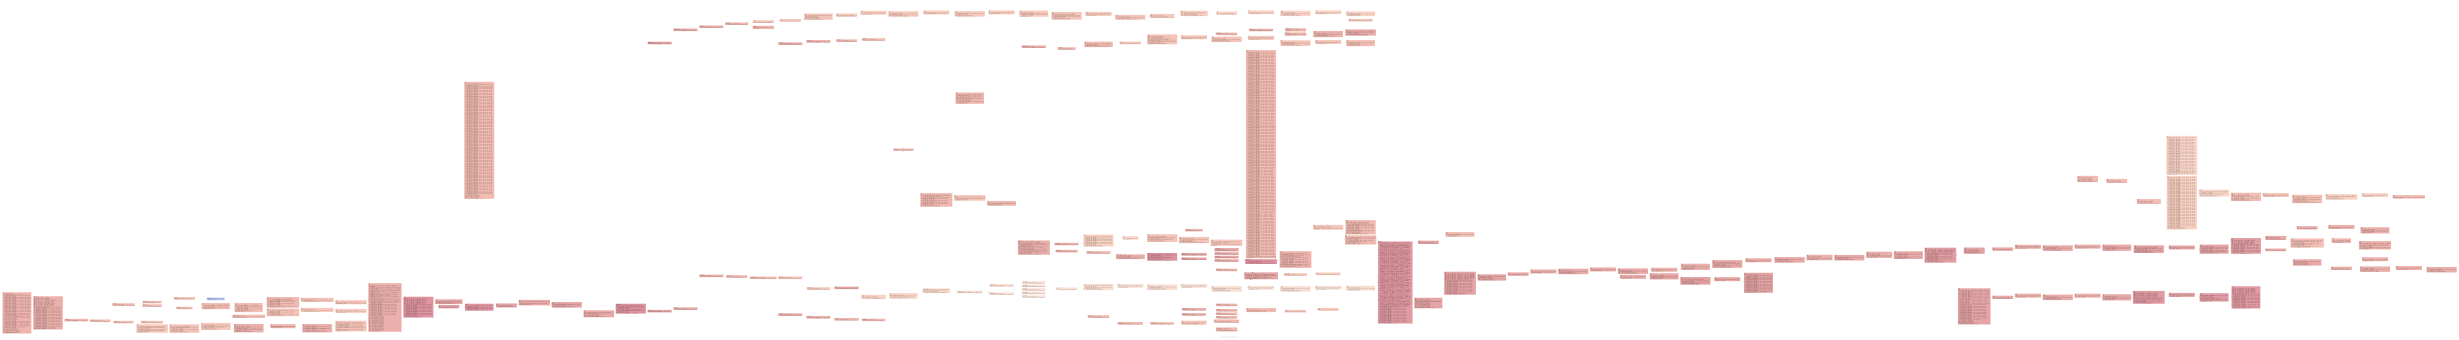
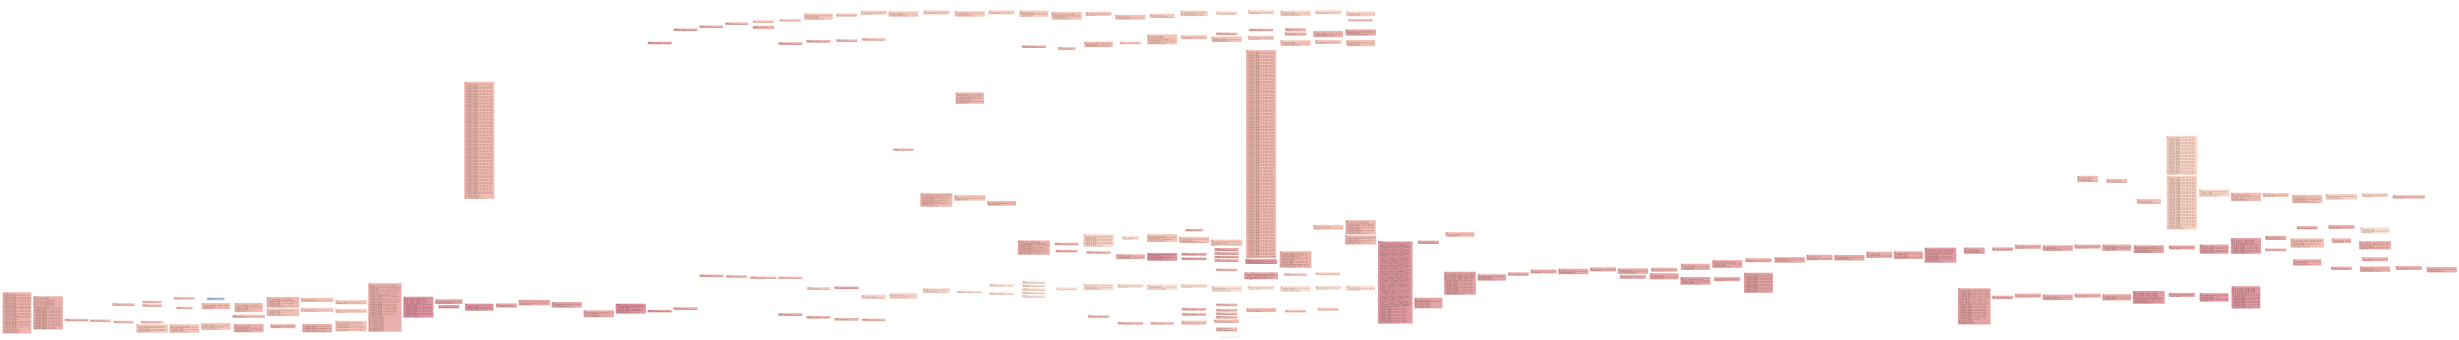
(2375, 230) -> (2375, 230)
